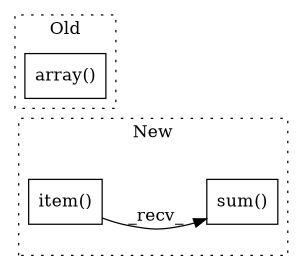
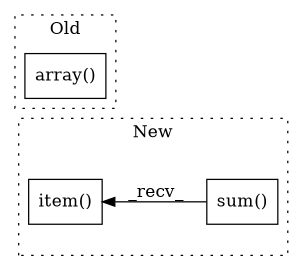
(148, 229) -> (161, 202)
